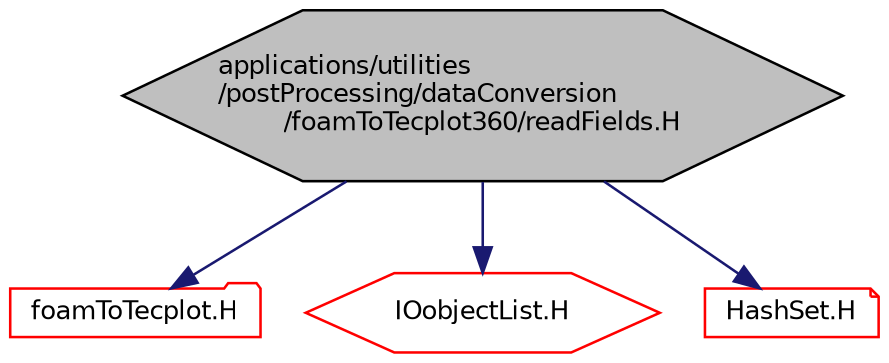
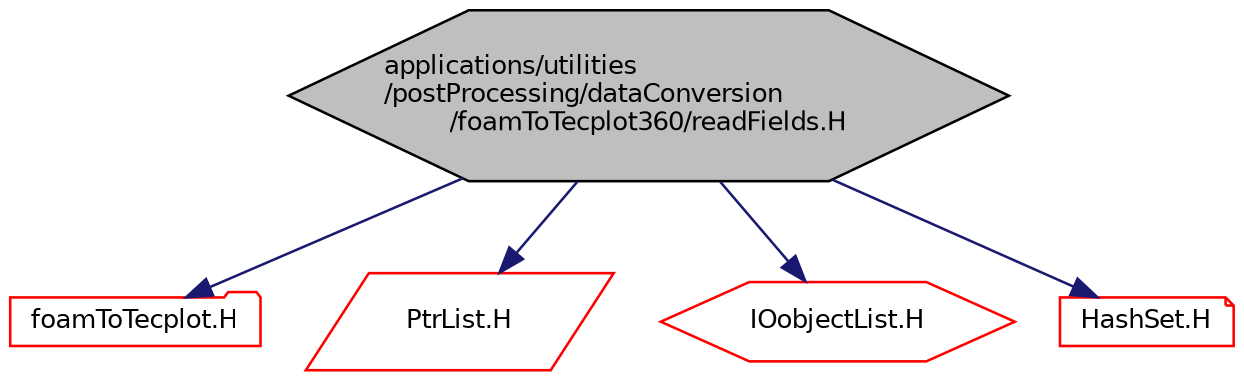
none -> (460, 322)
